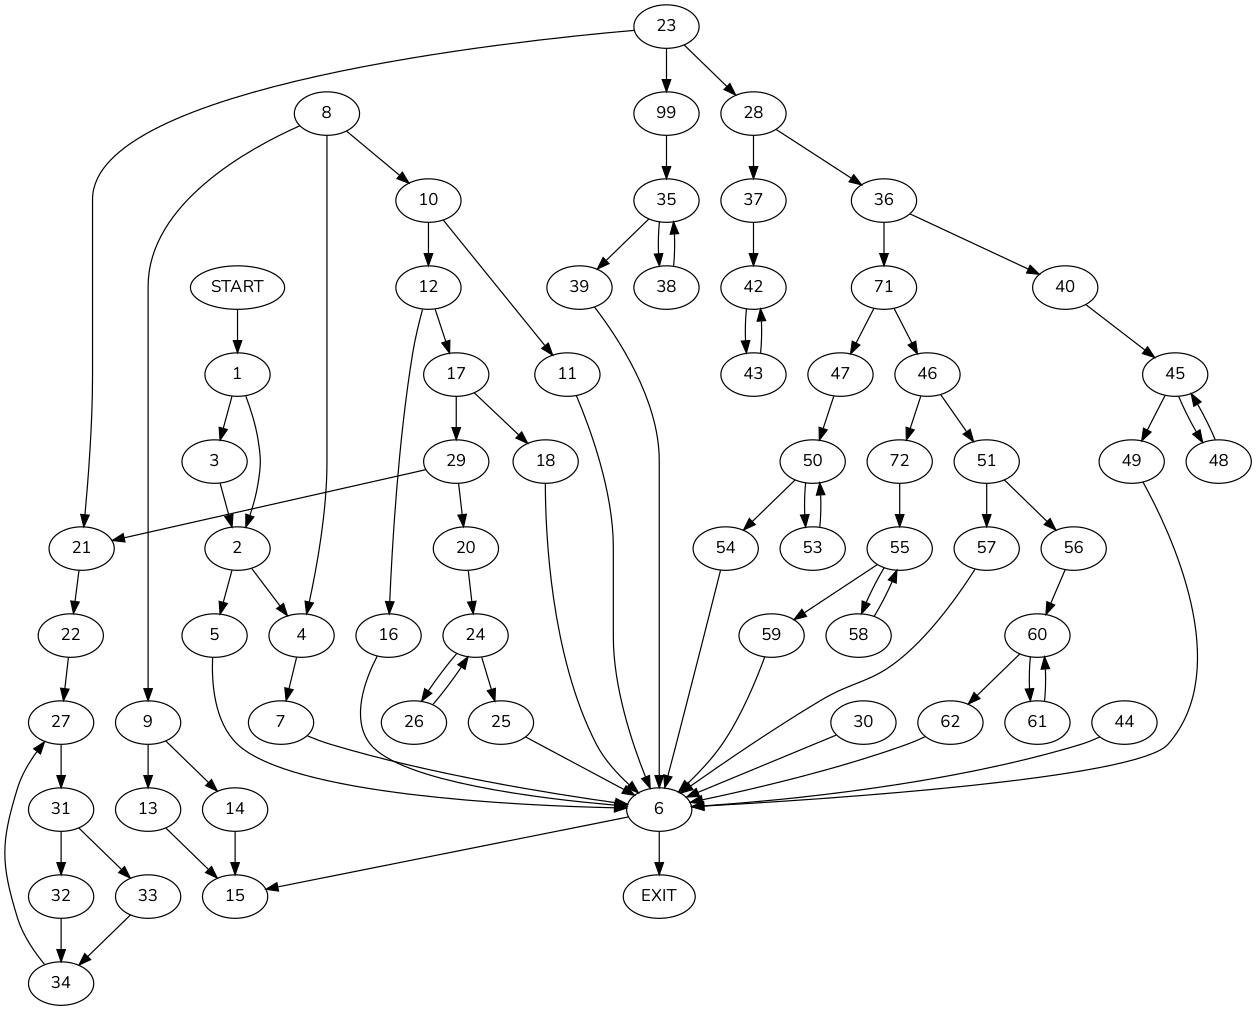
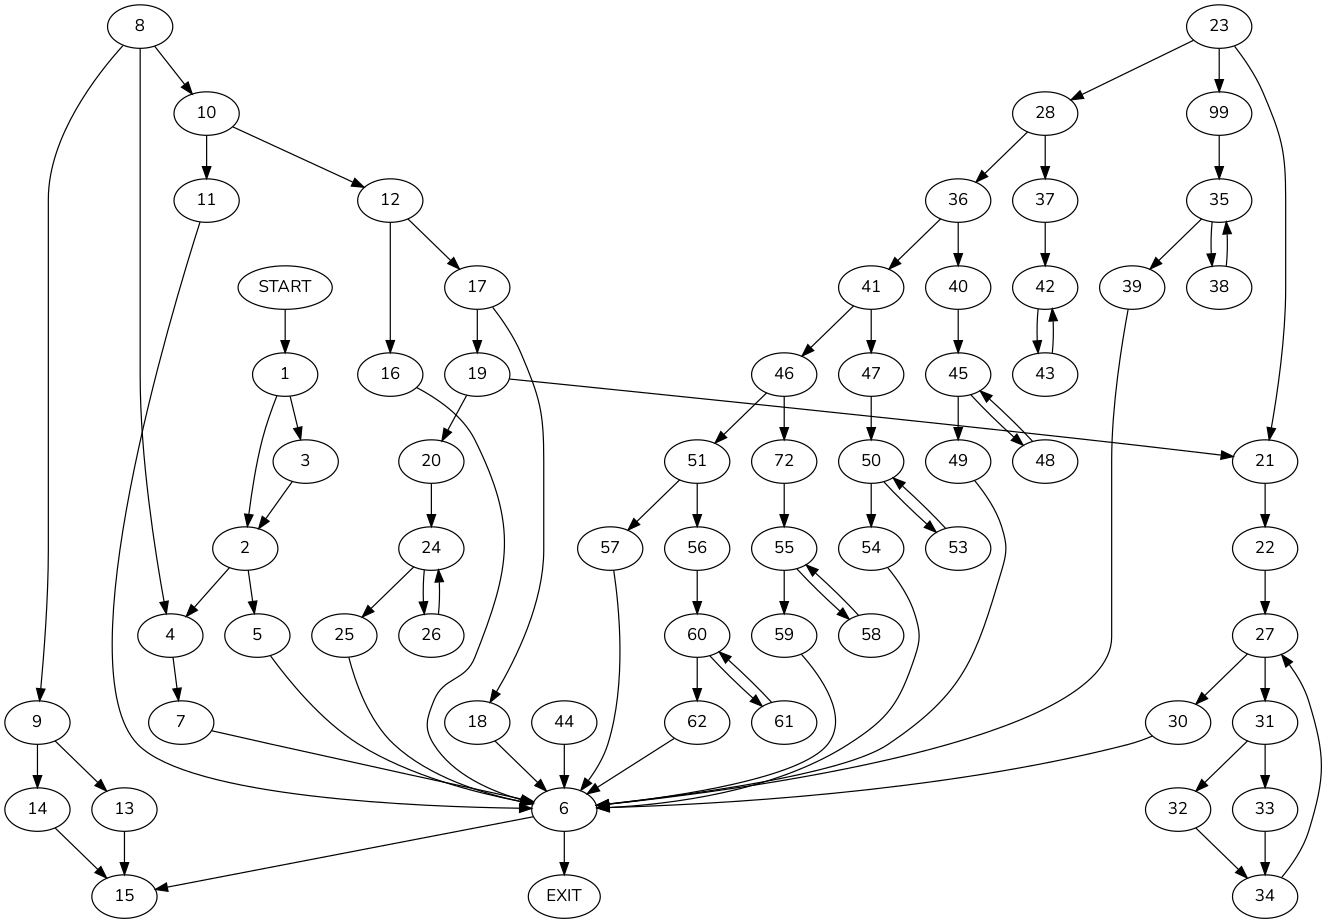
(884, 288) -> (871, 288)
(456, 462) -> (477, 375)
none -> (1226, 675)
